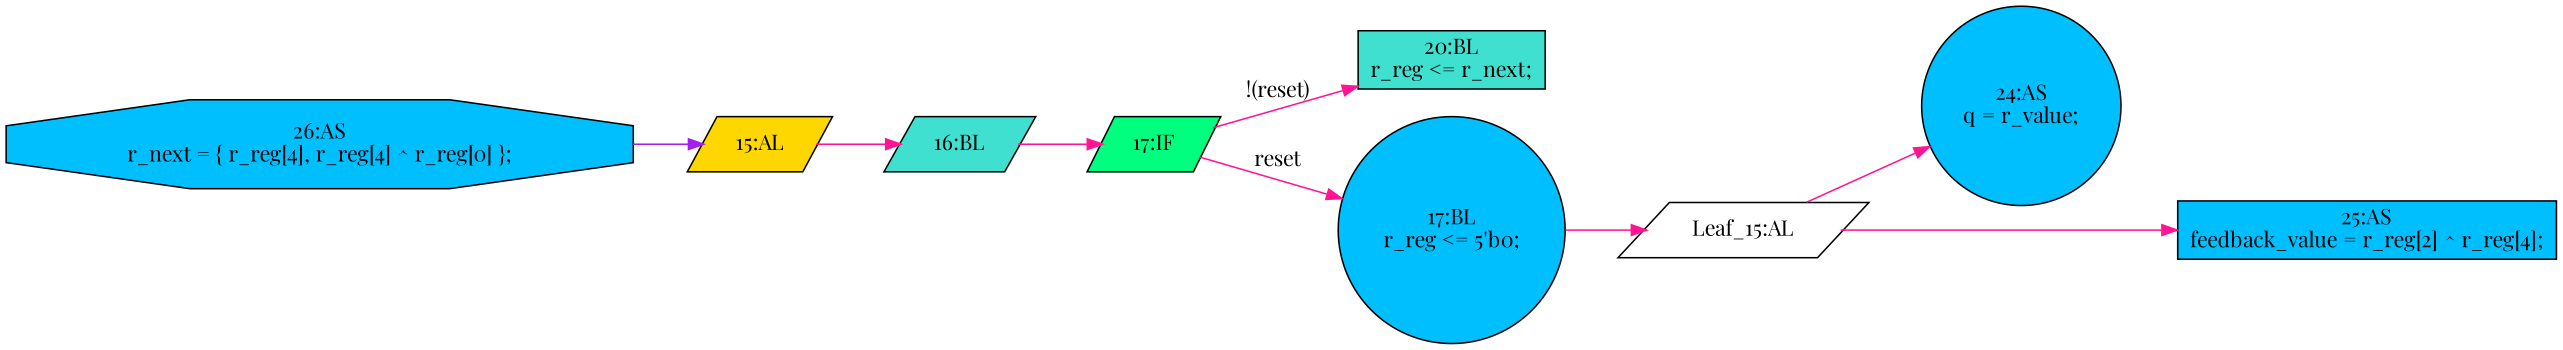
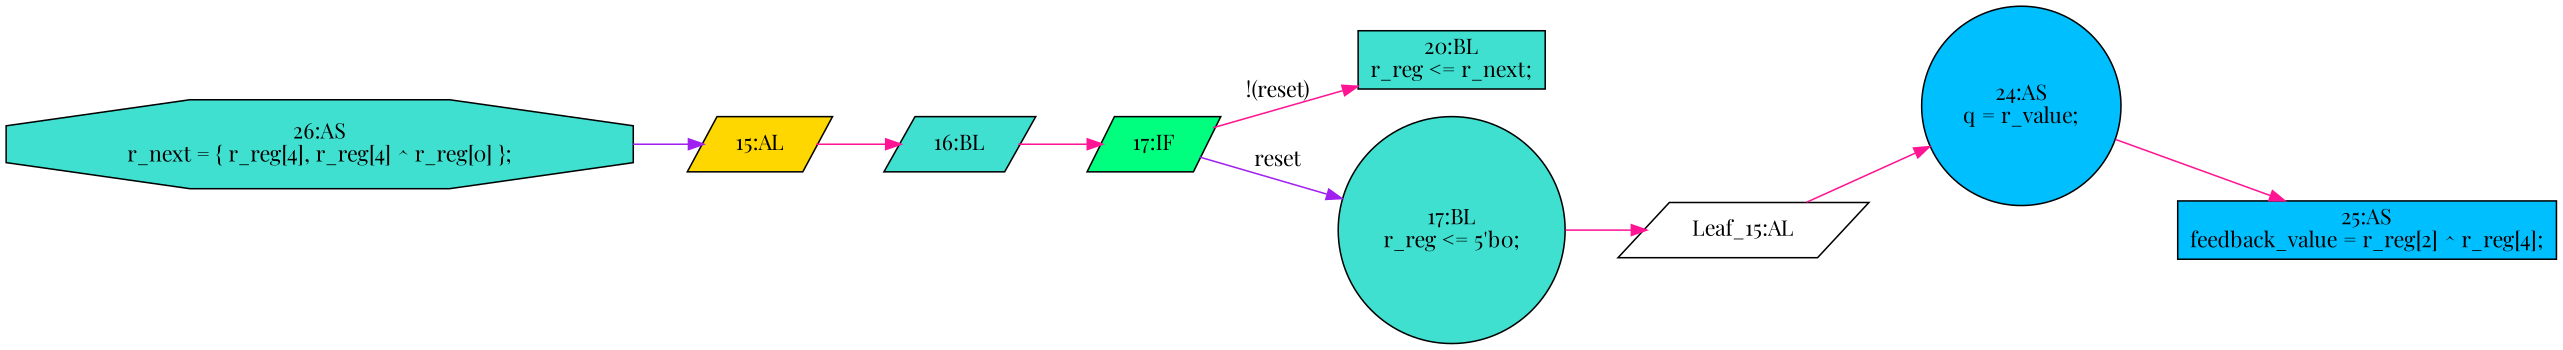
(320, 144) -> (320, 144)
(1263, 176) -> (1263, 176)
(1452, 230) -> (1452, 230)
(2001, 230) -> (2193, 168)
